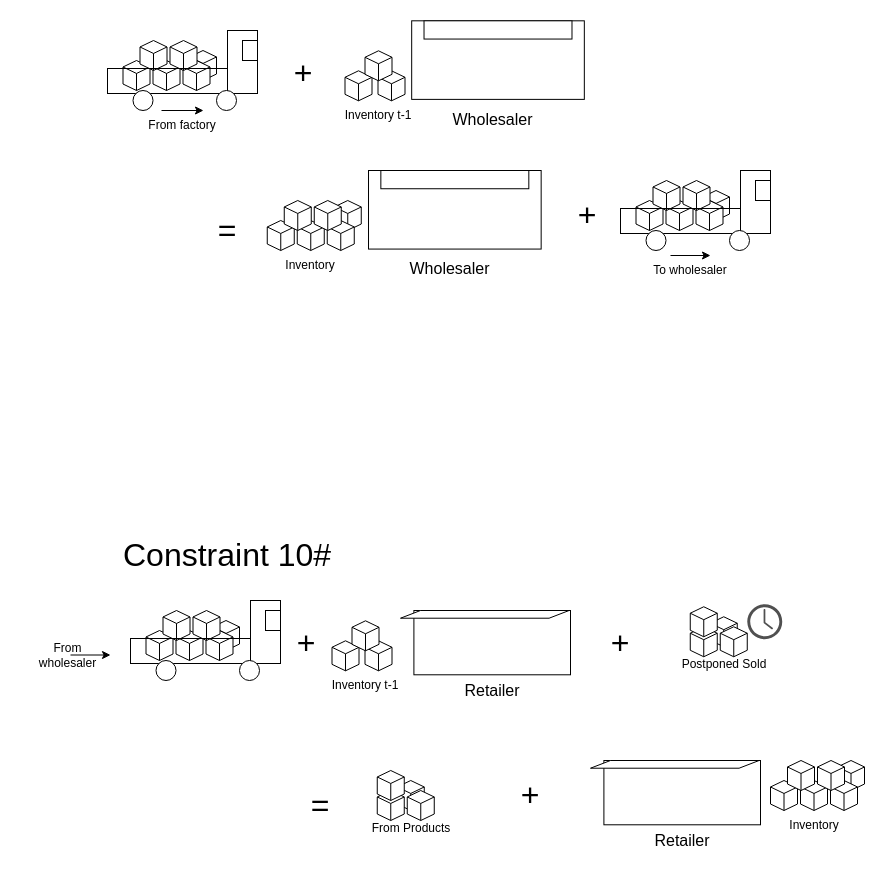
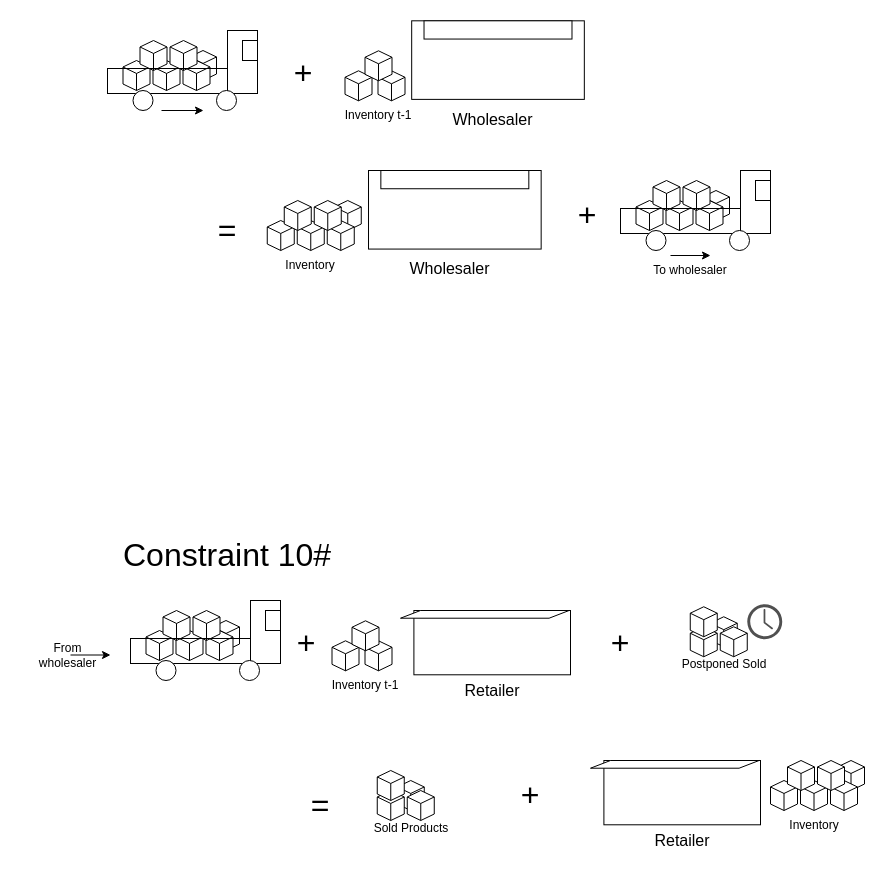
(183, 126) -> none
(412, 829) -> (412, 829)
